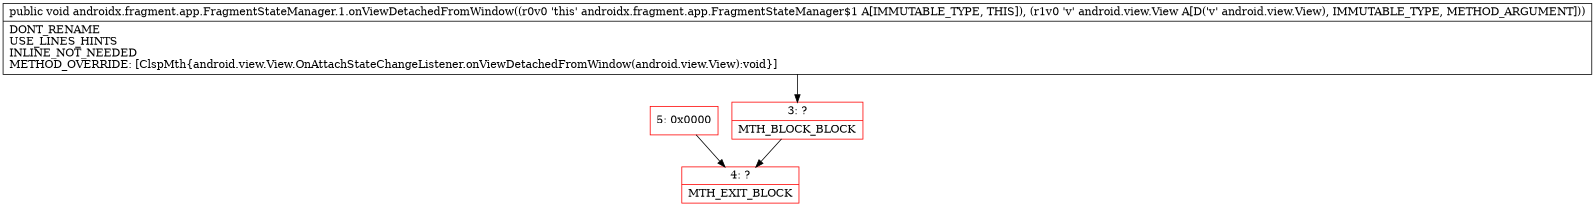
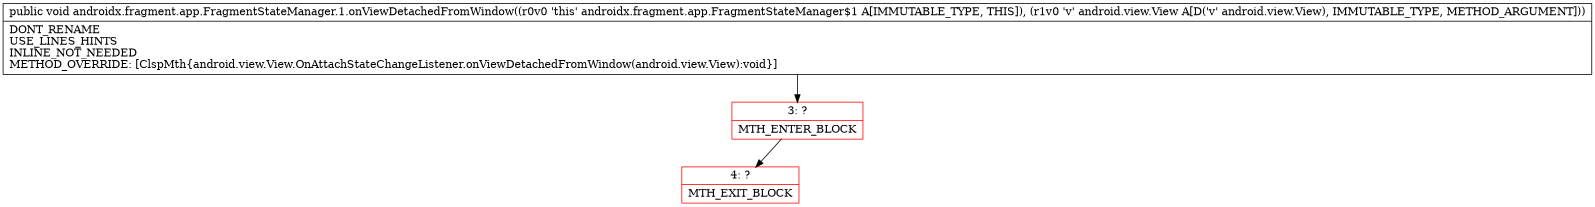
(684, 121) -> none
(797, 130) -> (797, 130)
